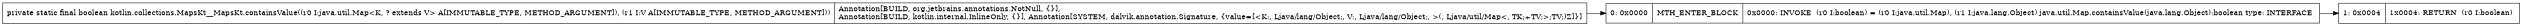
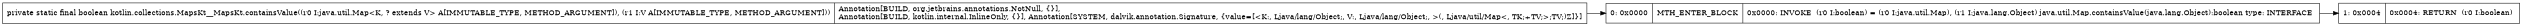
(2452, 13) -> (2452, 13)
